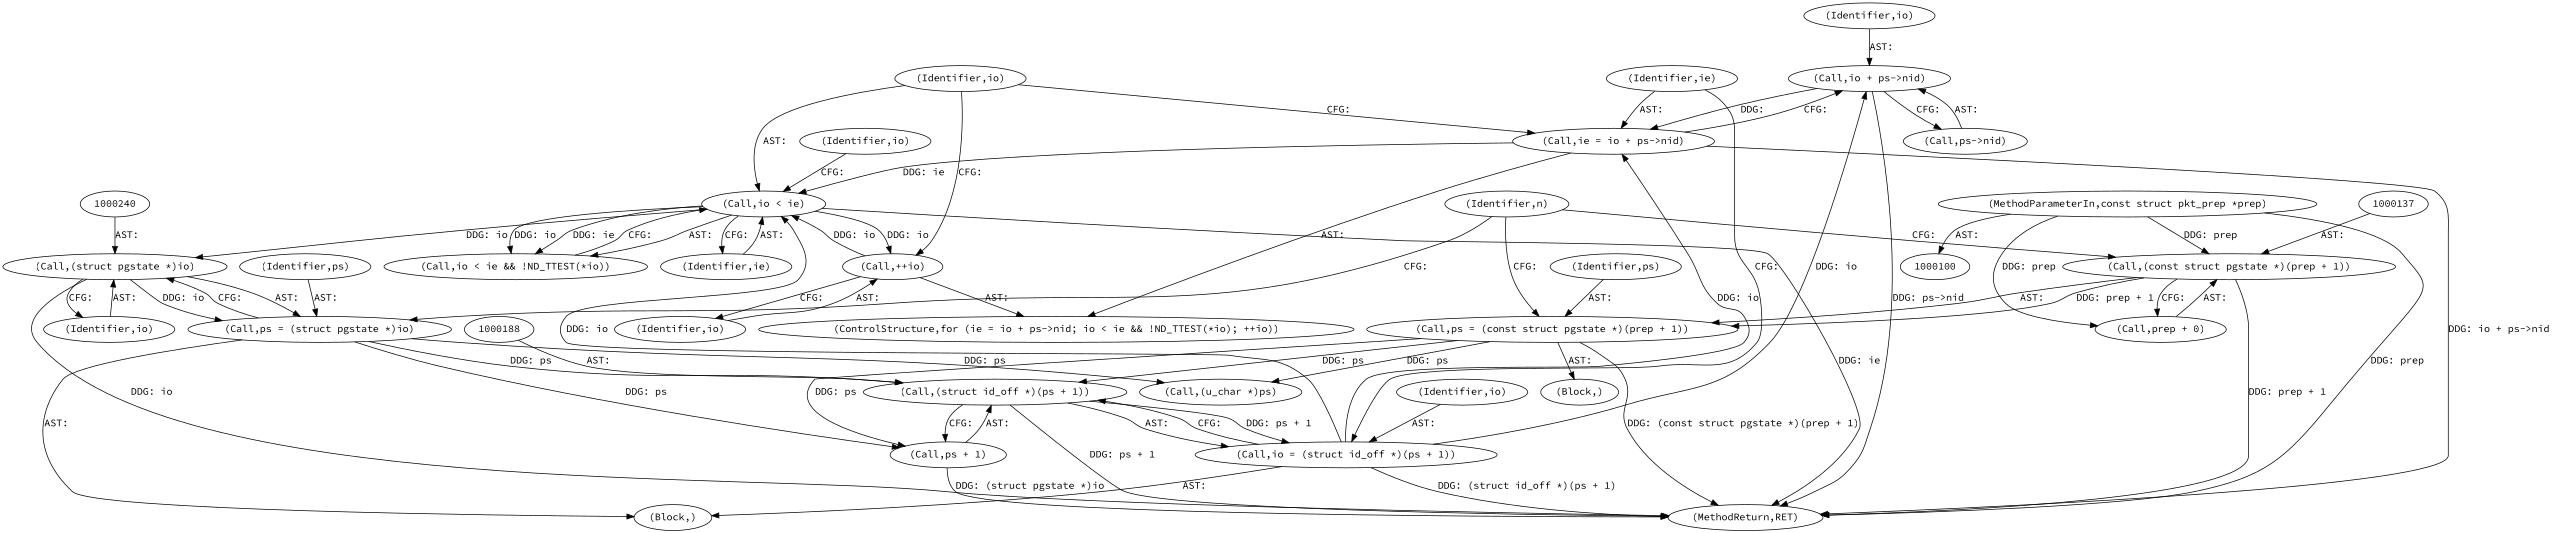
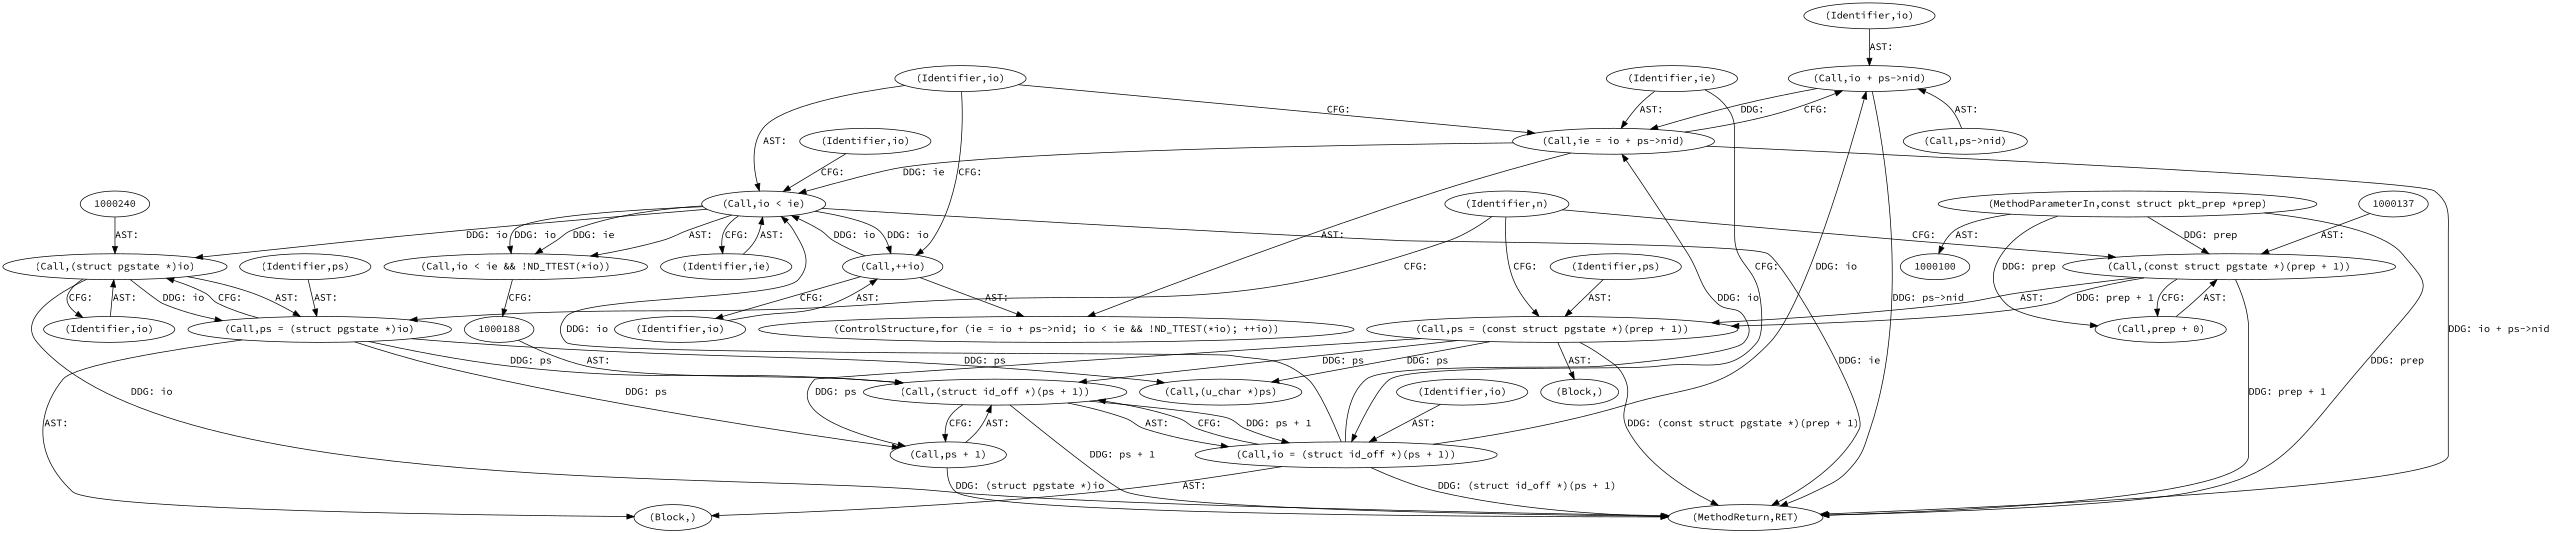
(1908, 110) -> none
(635, 227) -> (508, 295)
